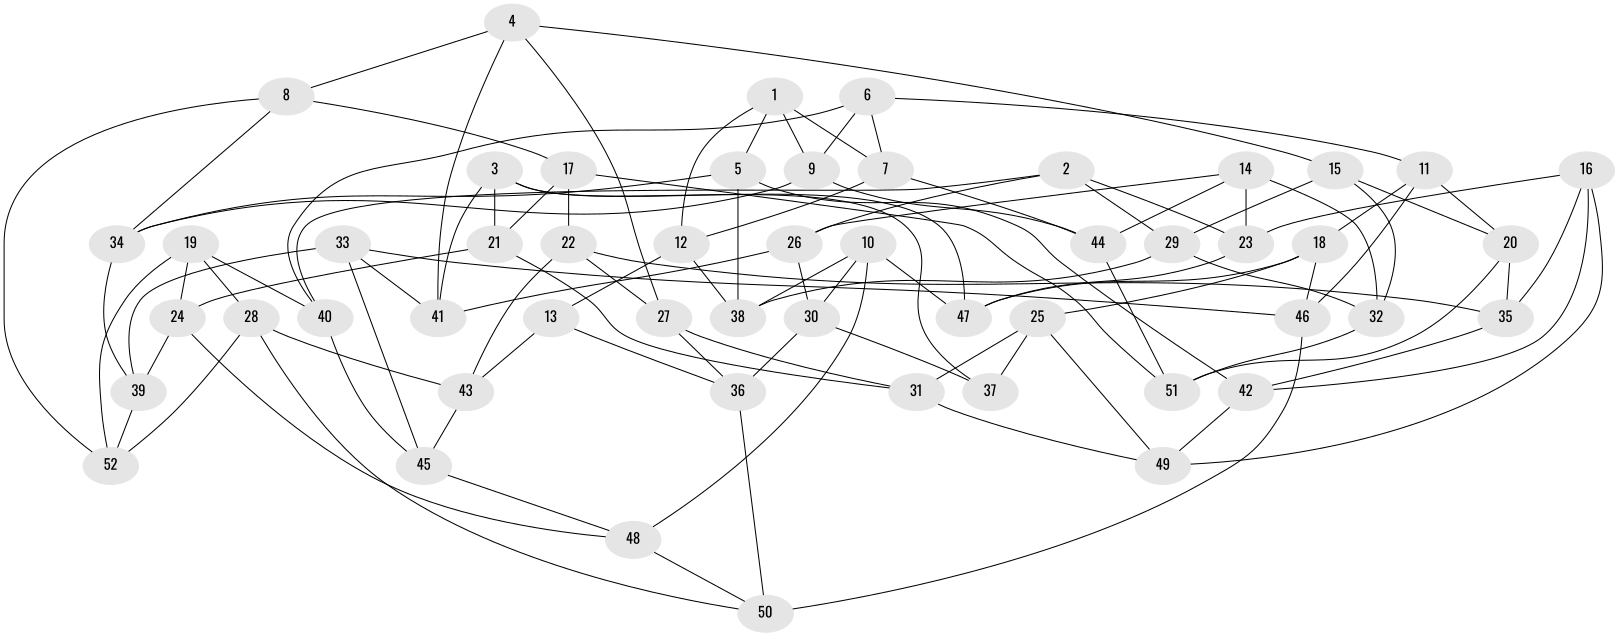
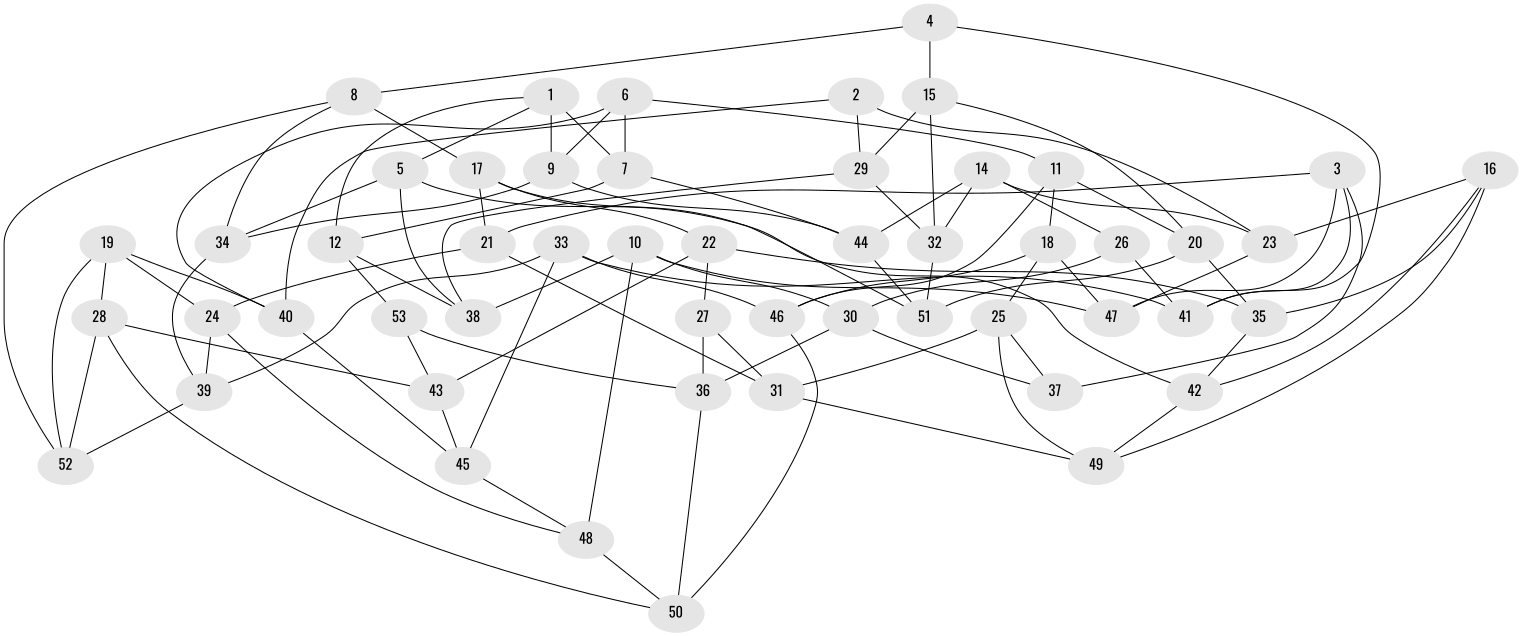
(610, 160) -> none
(938, 196) -> none
(551, 318) -> (399, 318)
